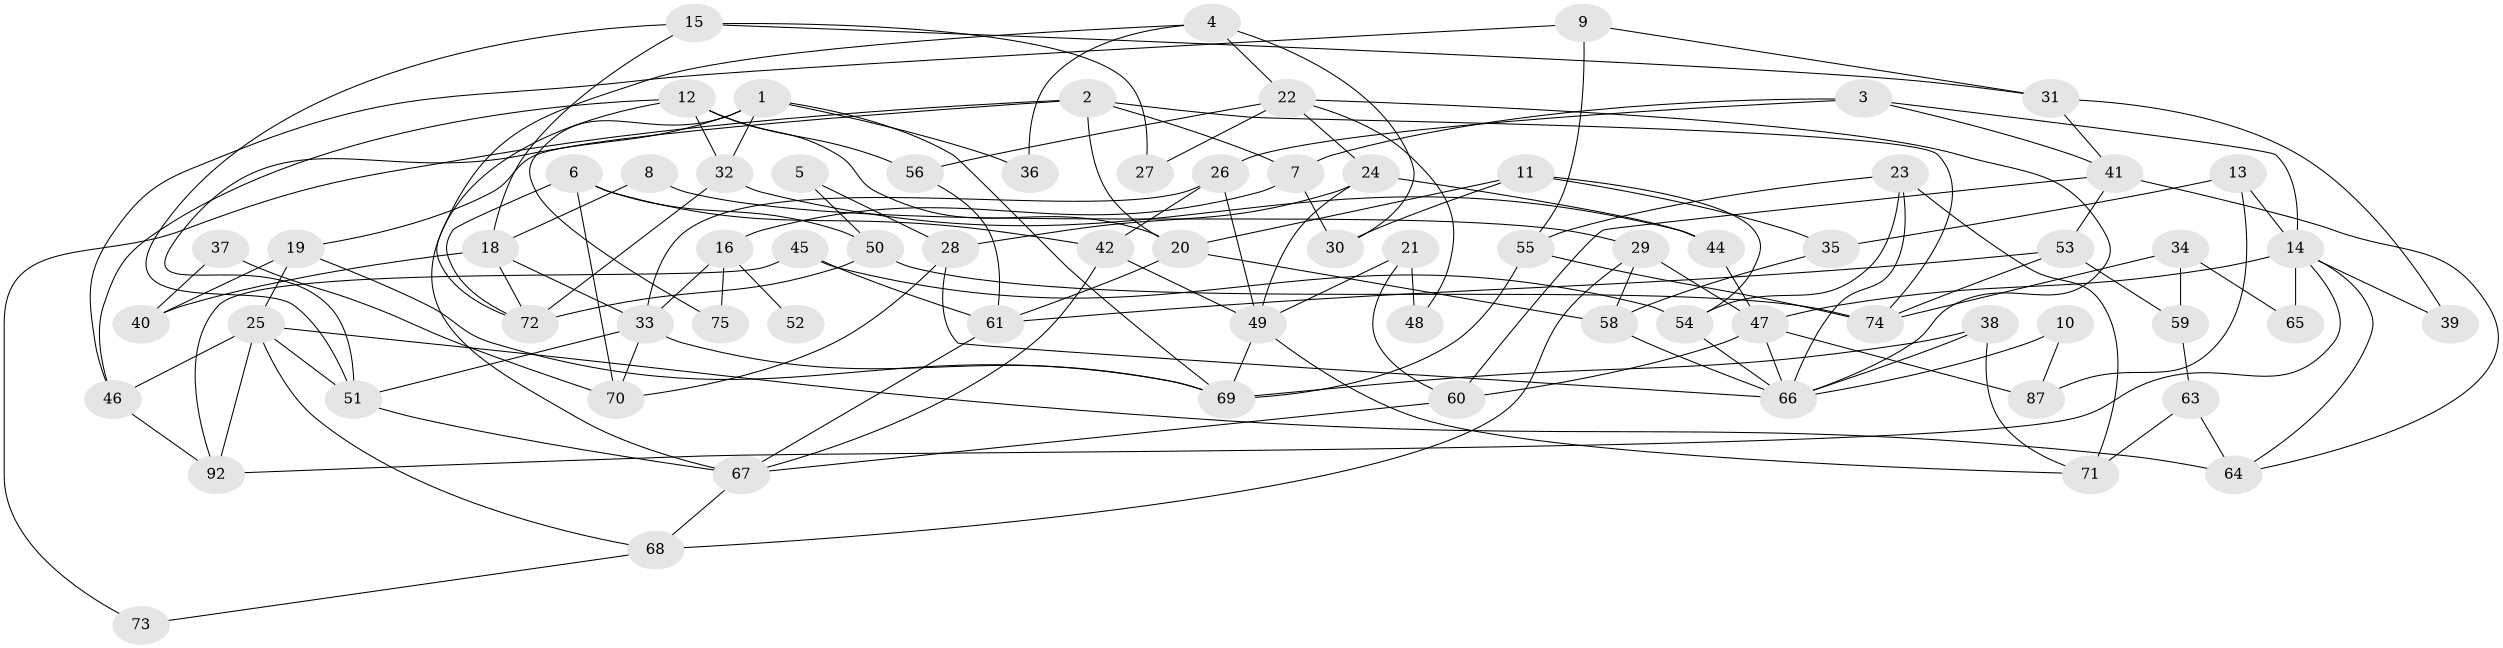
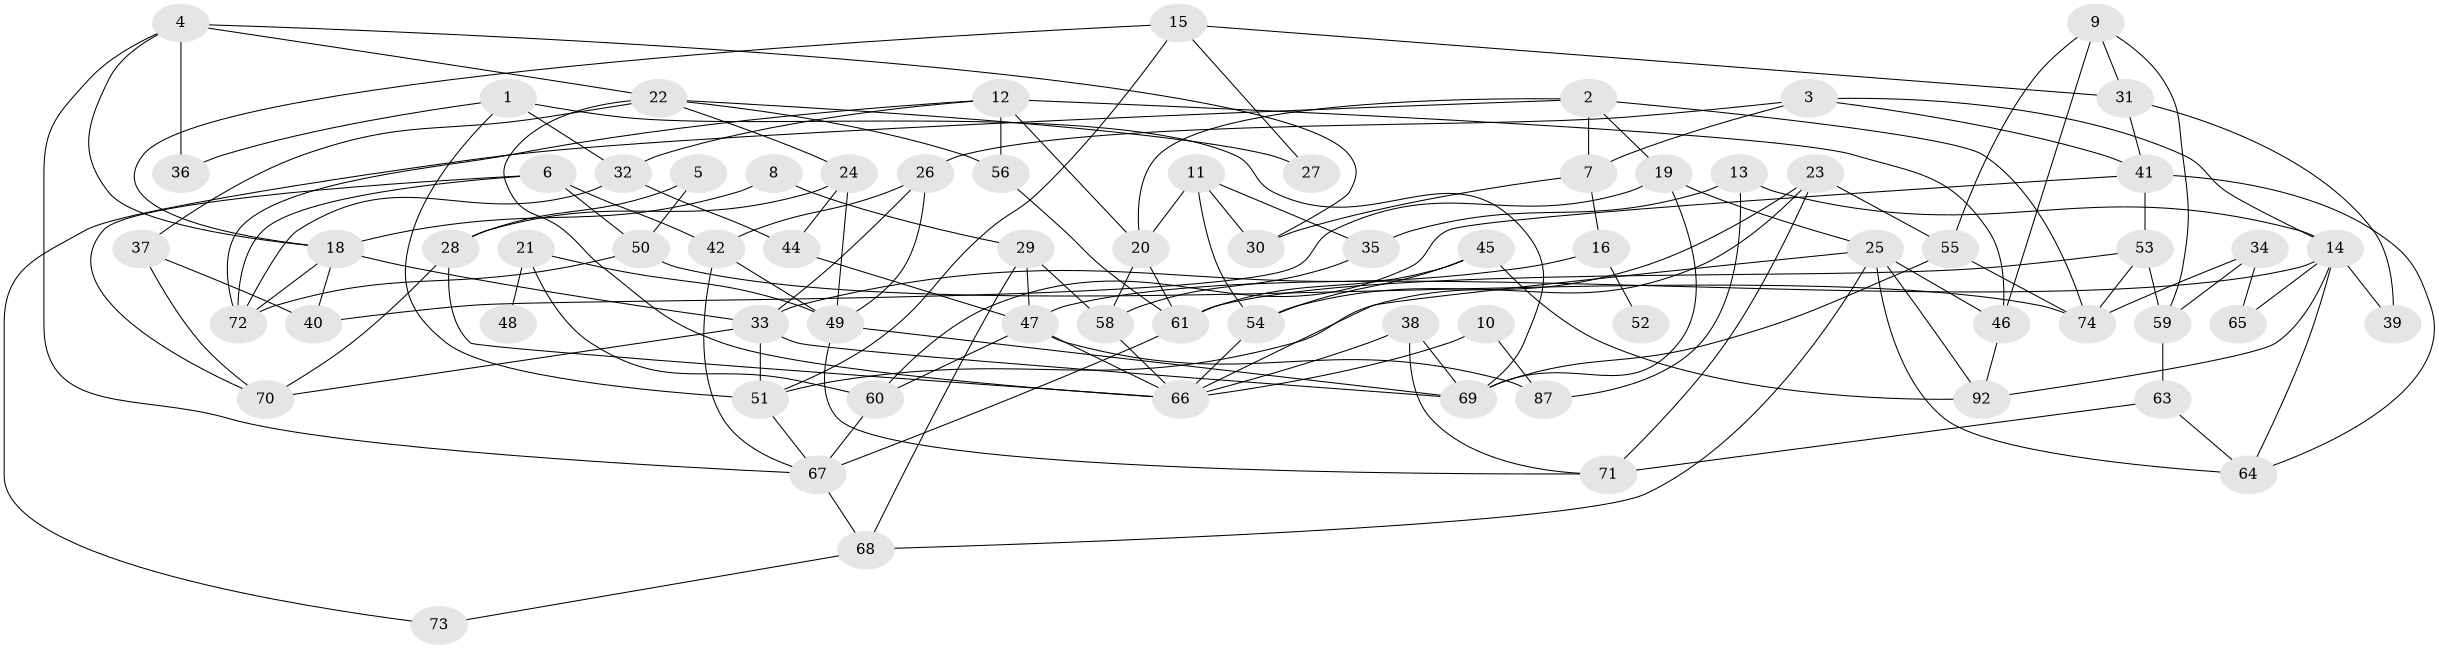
none -> (2184, 168)
(1427, 173) -> (385, 133)
none -> (116, 199)
(721, 324) -> none
